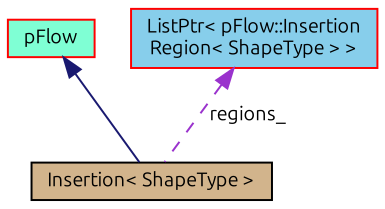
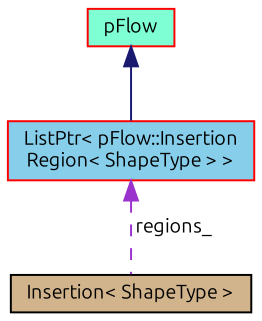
(107, 118) -> (131, 94)
